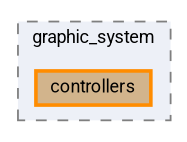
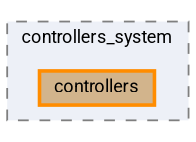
(94, 39) -> (98, 39)
